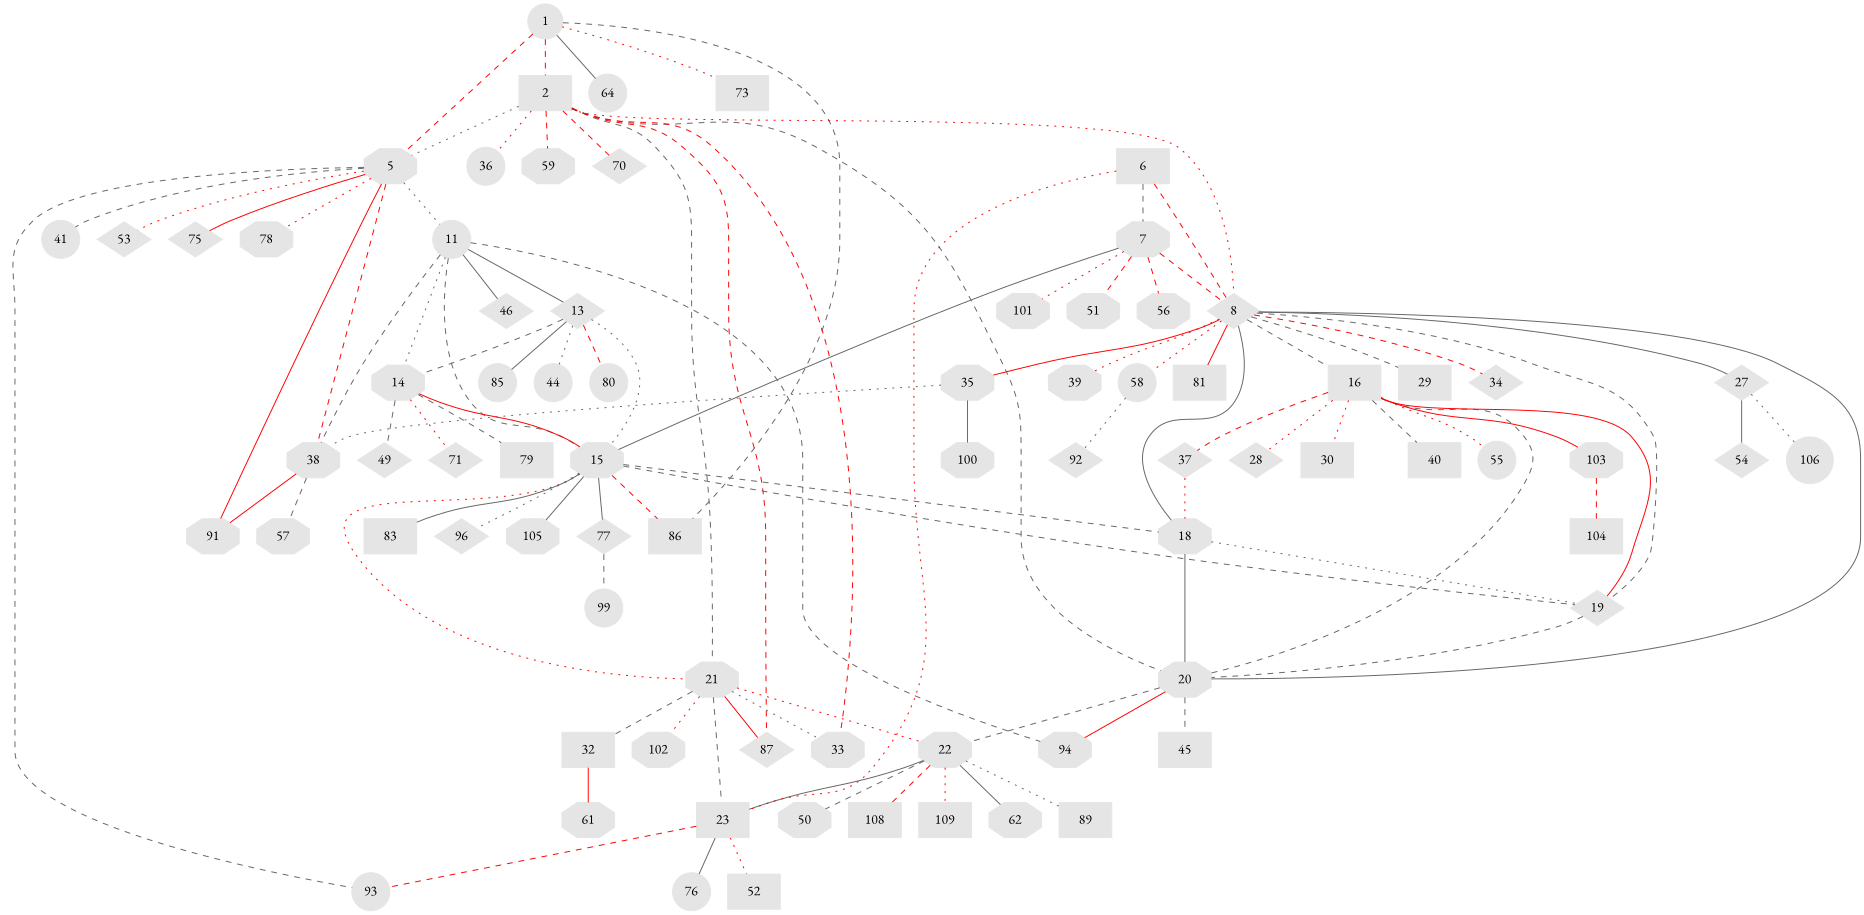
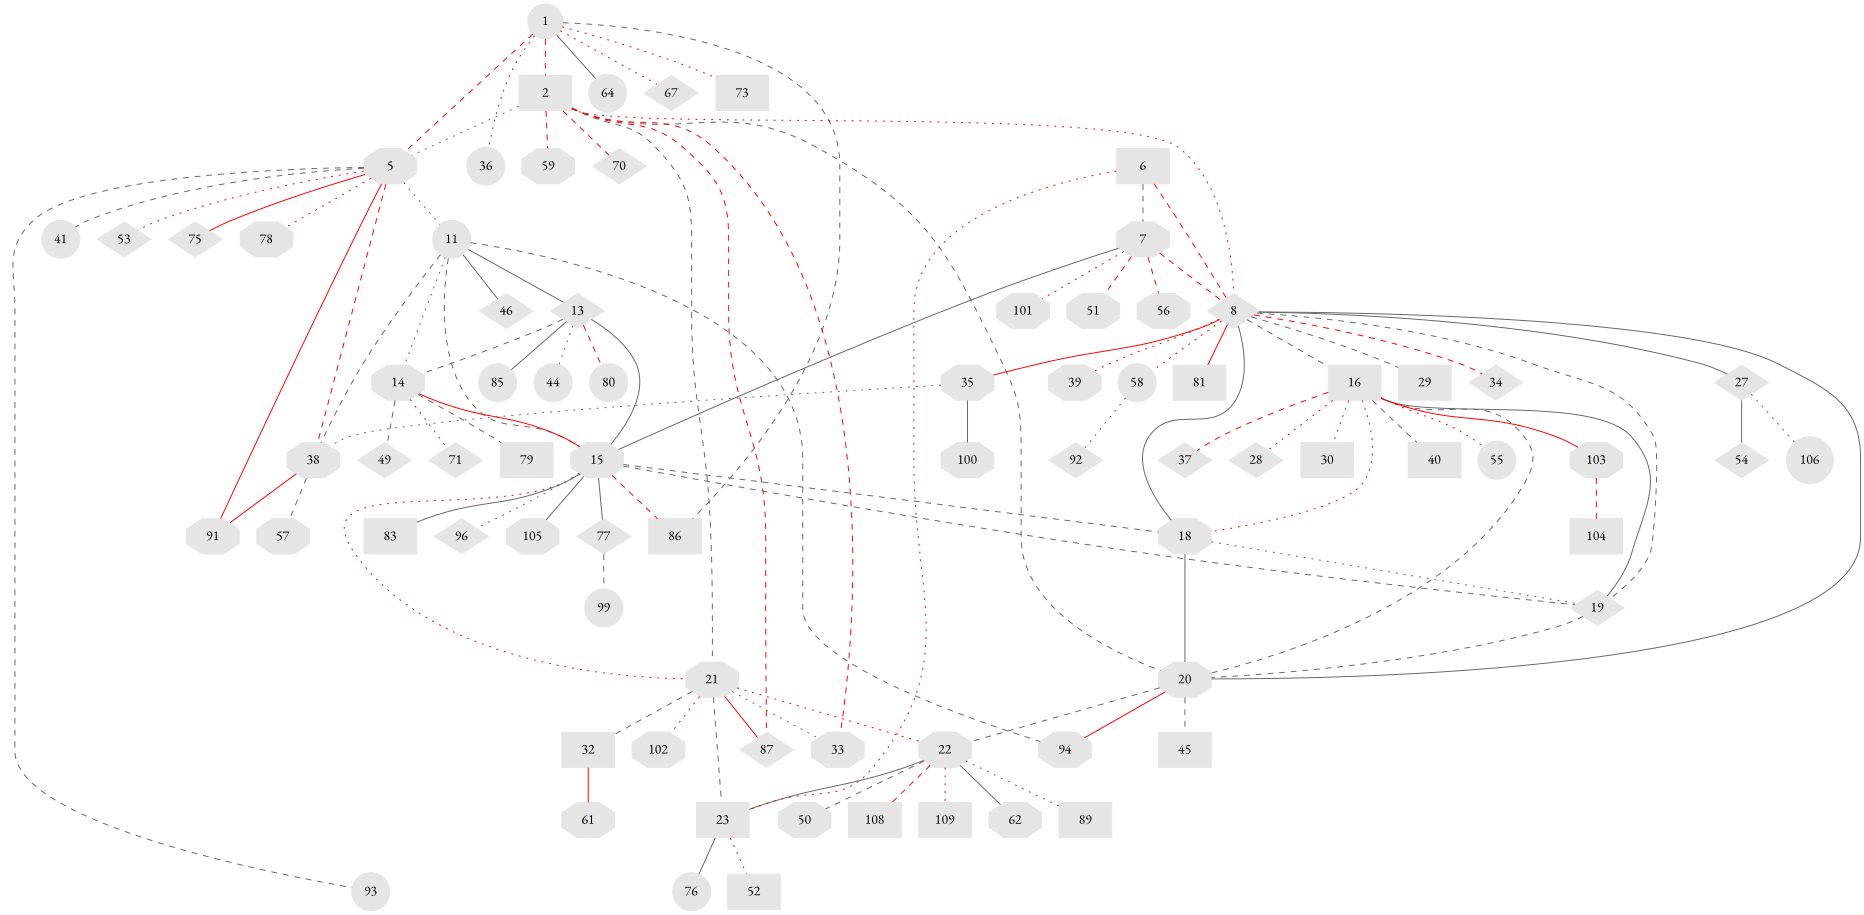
none -> (671, 93)
(515, 131) -> (504, 88)
(639, 376) -> (639, 376)
(1595, 419) -> (1595, 419)
(1185, 498) -> (1331, 503)
(543, 857) -> none
